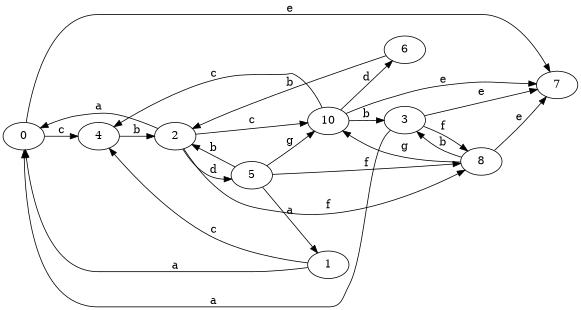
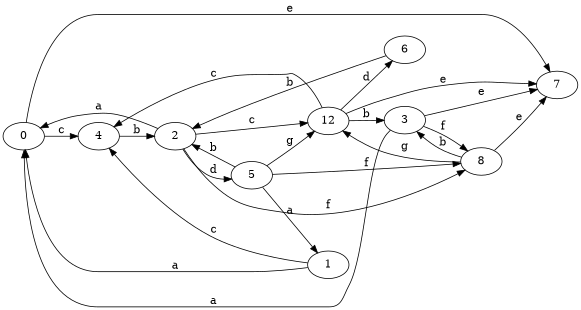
(328, 121) -> (328, 121)
